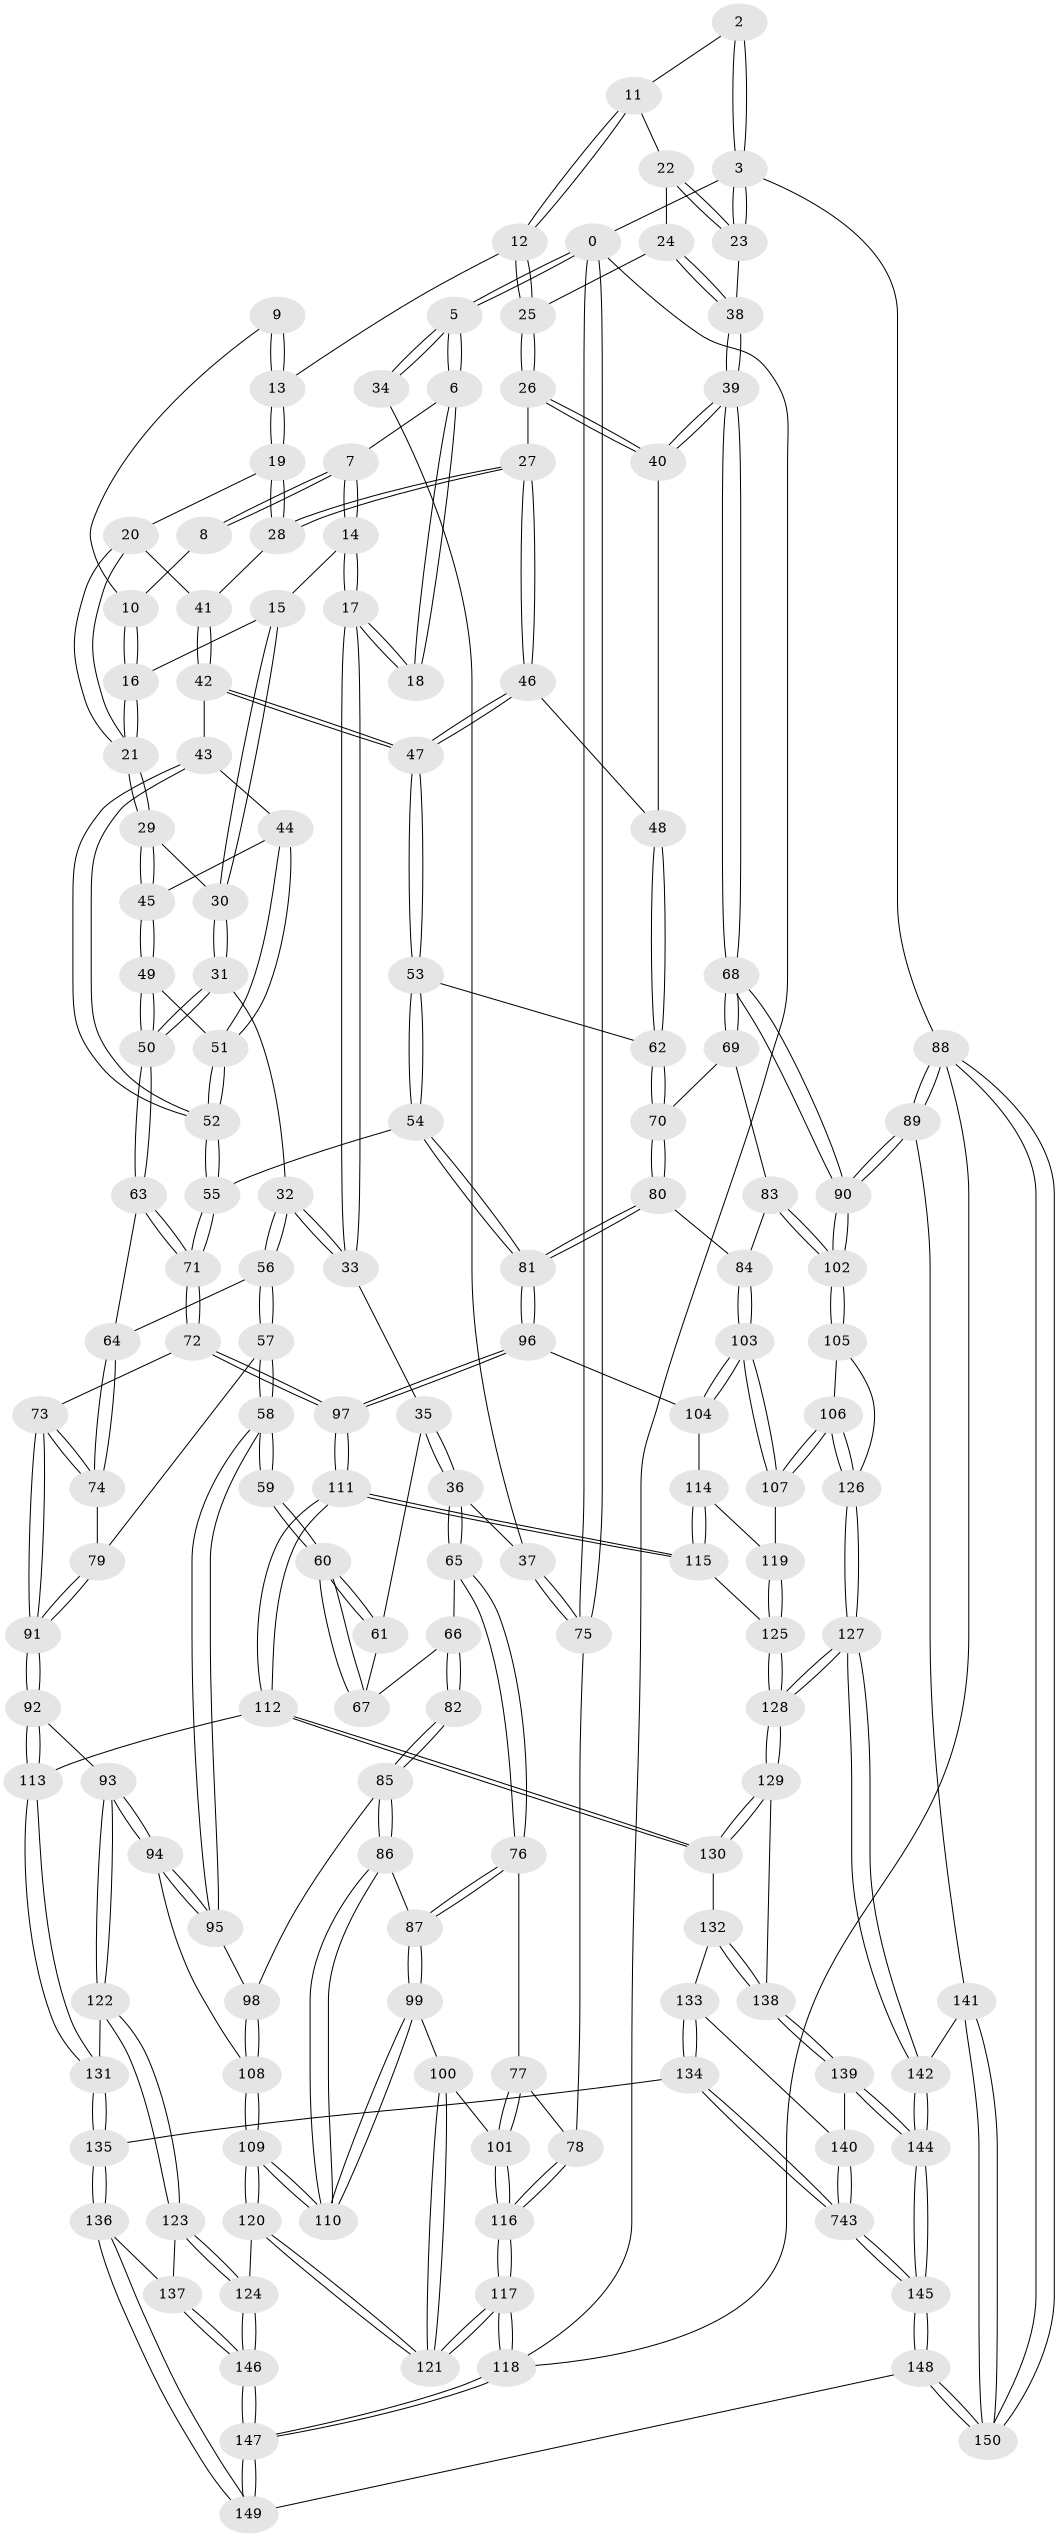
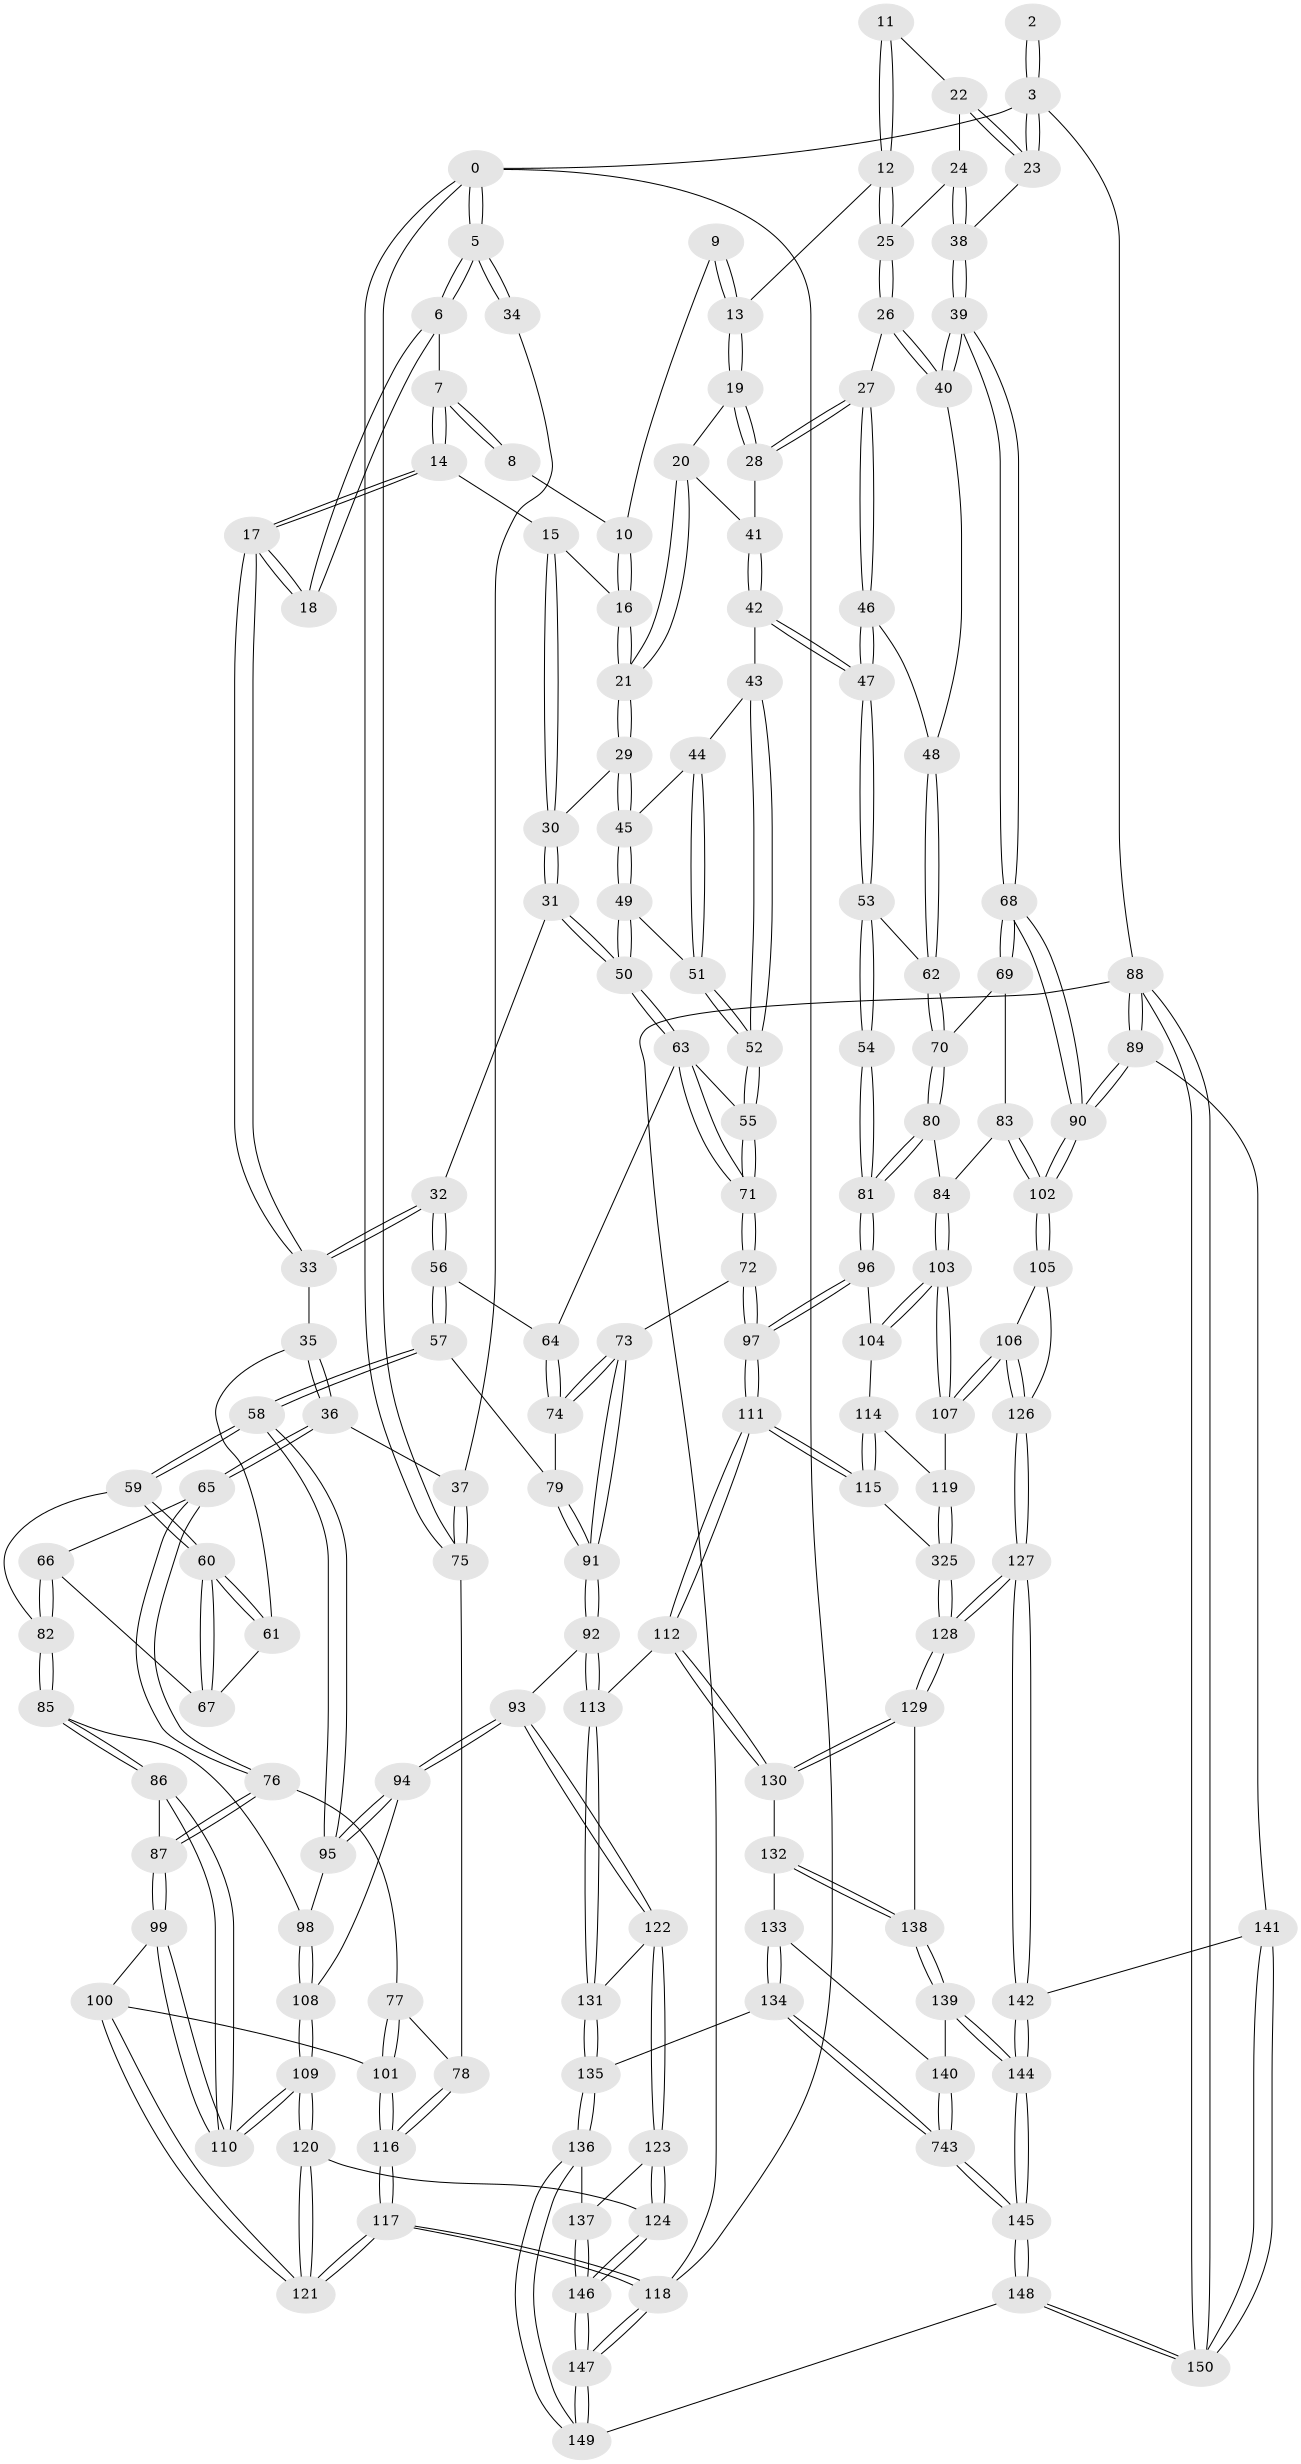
(687, 59) -> none
(312, 1154) -> (715, 1085)
none -> (19, 1532)
(775, 1635) -> (945, 1562)
